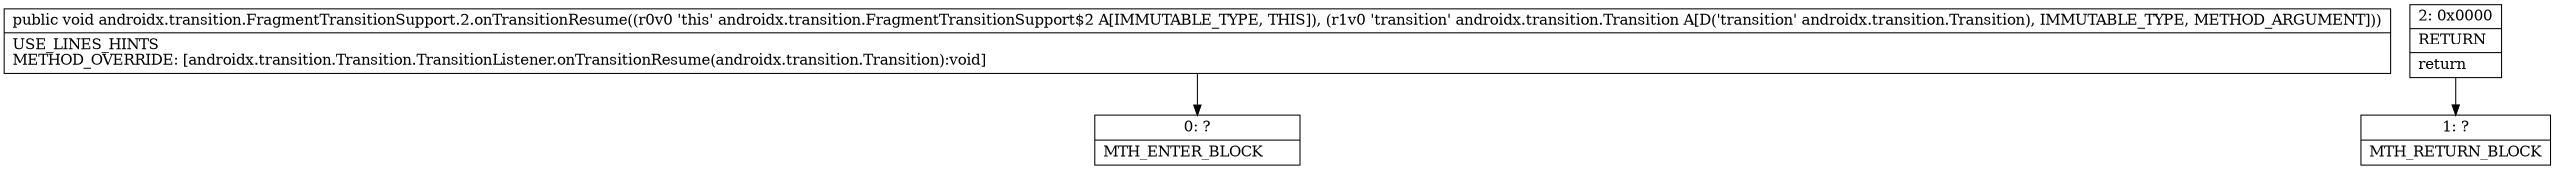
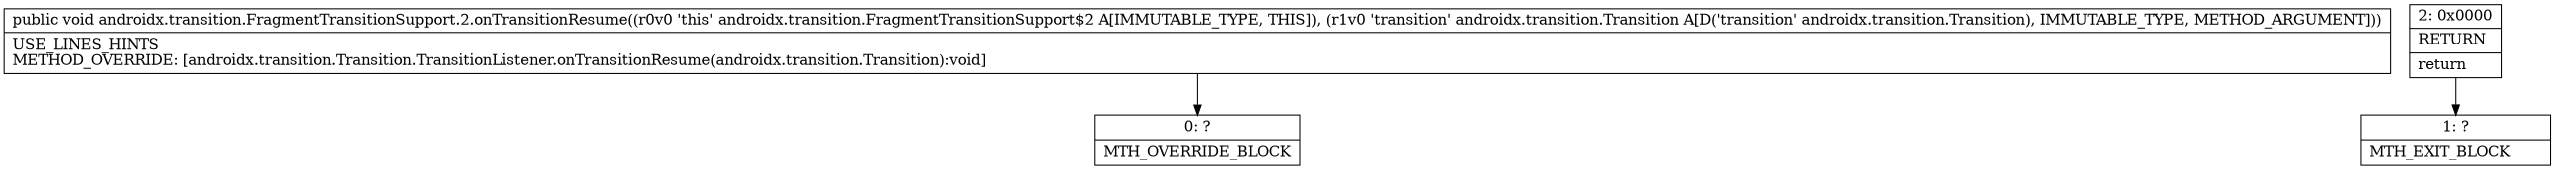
(1183, 152) -> (1197, 152)
(2456, 152) -> (2440, 152)
